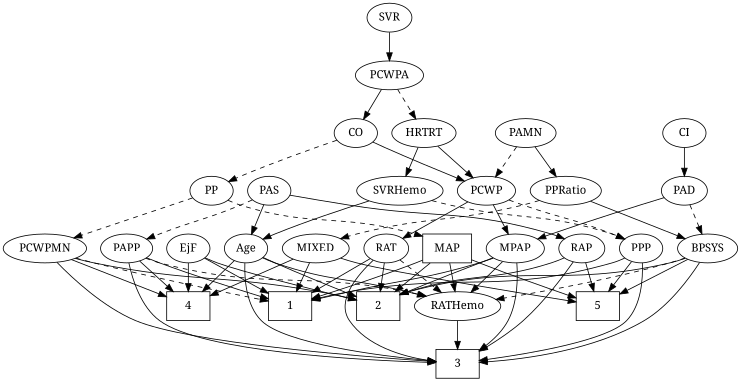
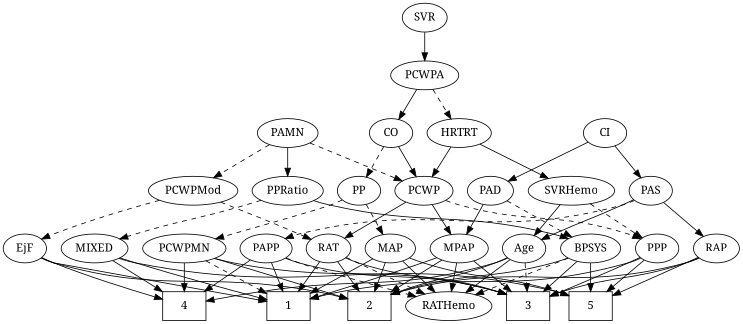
none -> (625, 159)
none -> (193, 191)
(447, 248) -> (390, 248)
(458, 331) -> none
(312, 342) -> (526, 273)
